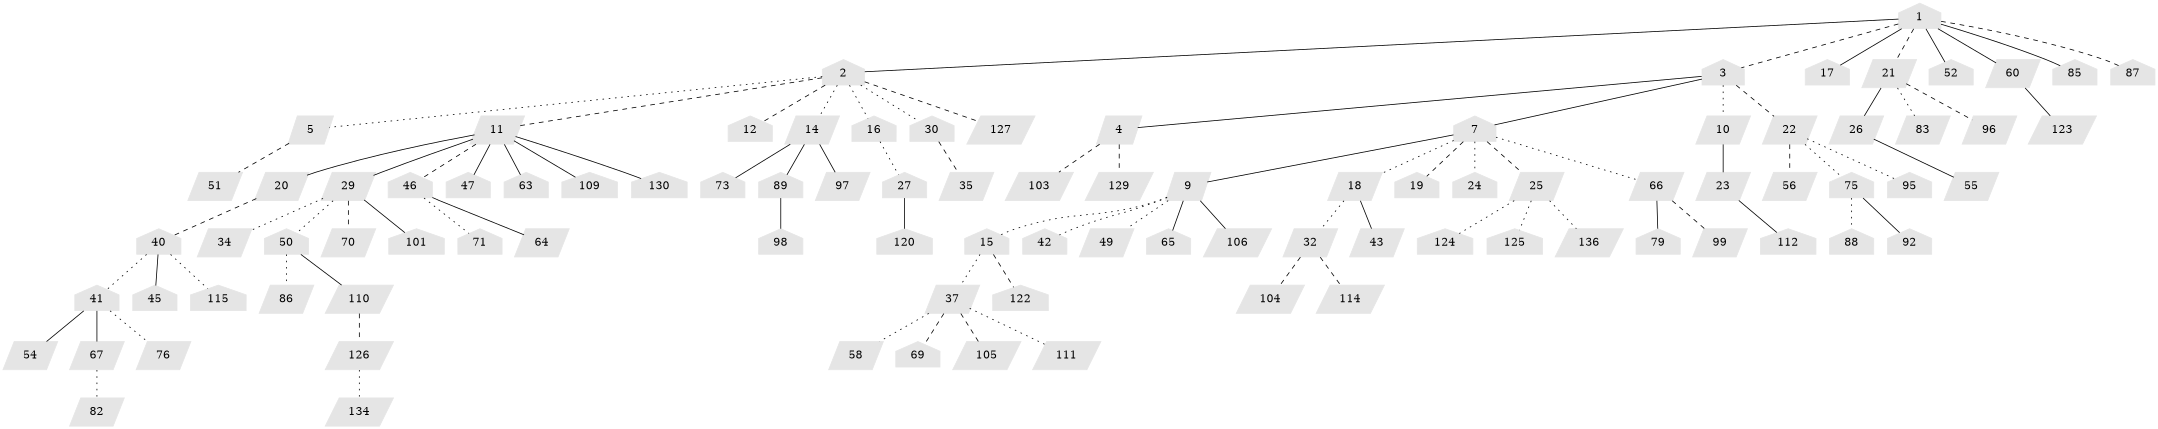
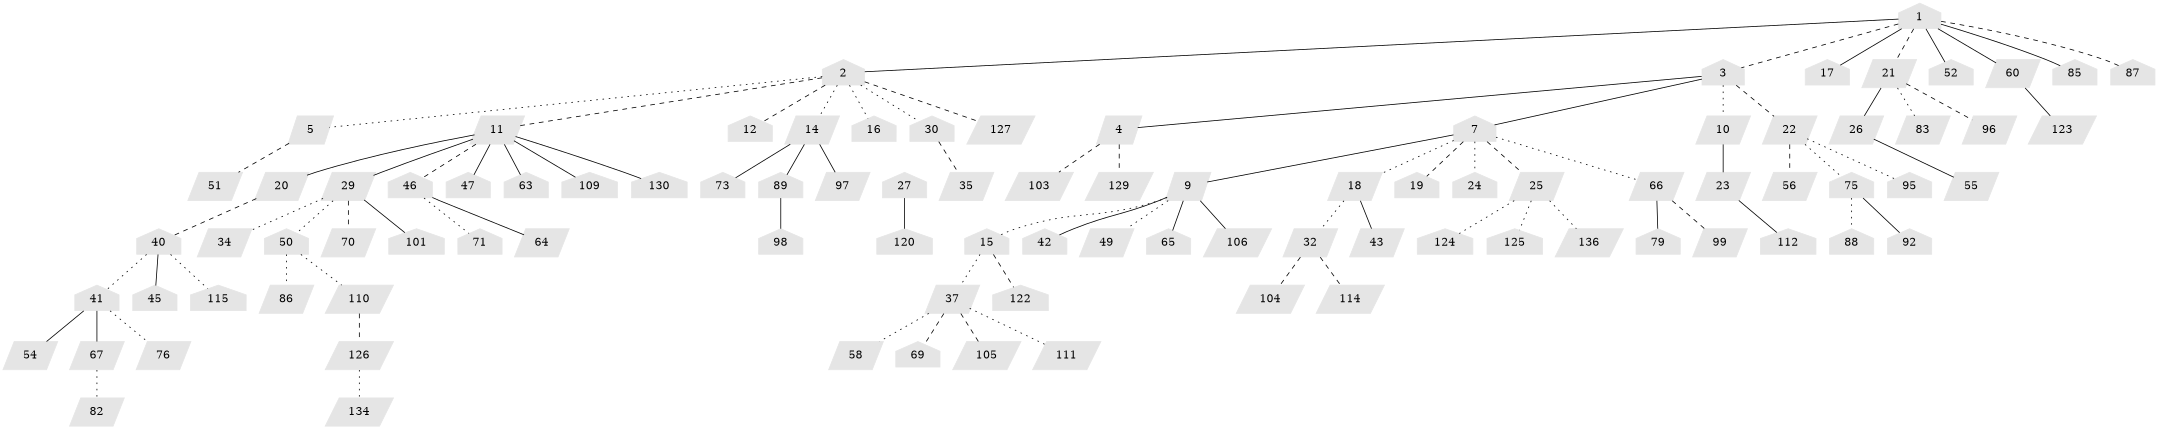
(889, 158) -> none
(1108, 217) -> (1108, 217)
(321, 270) -> (321, 270)
